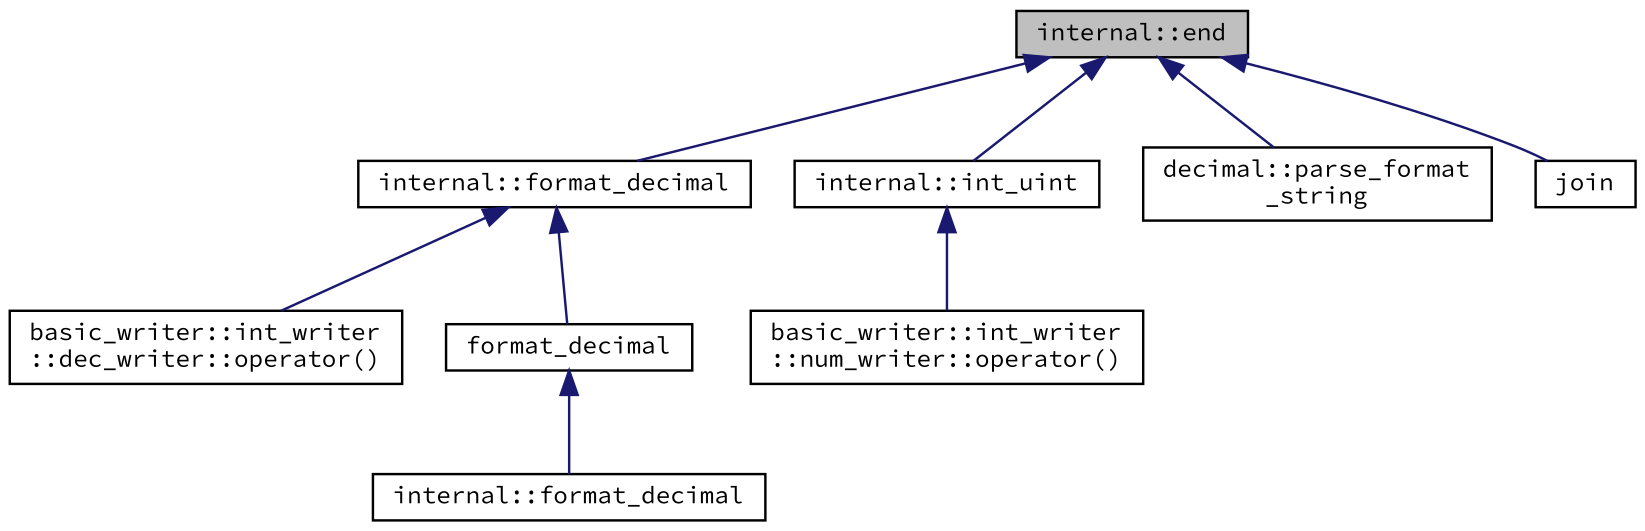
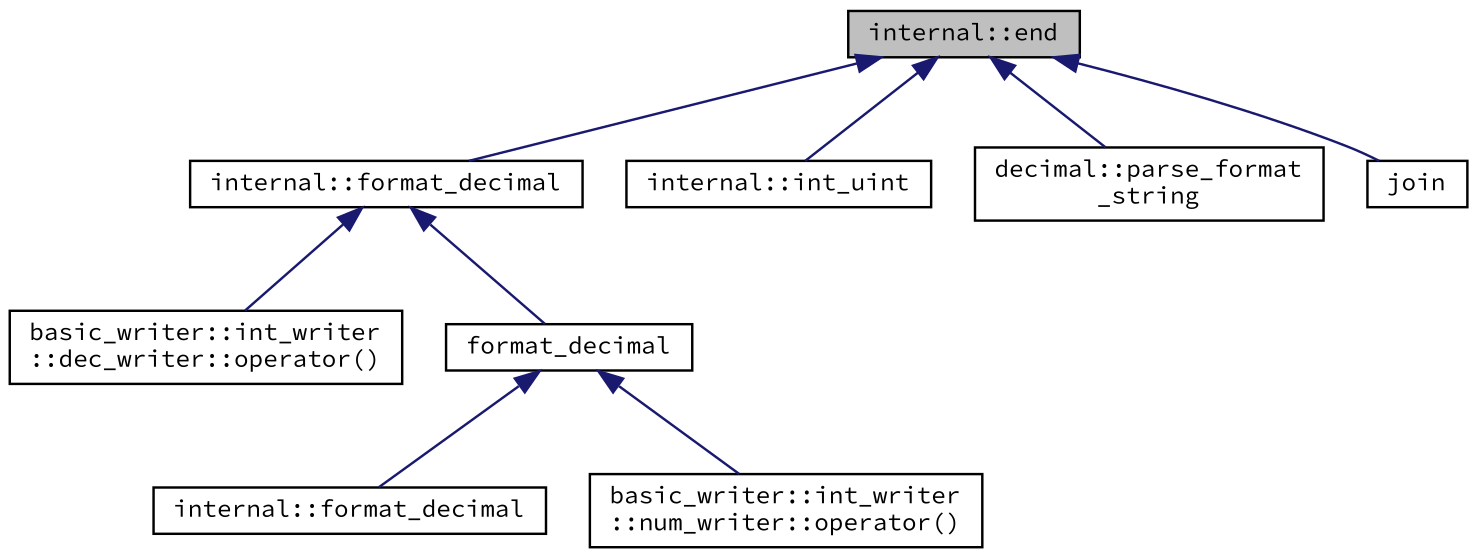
(947, 272) -> (679, 430)
